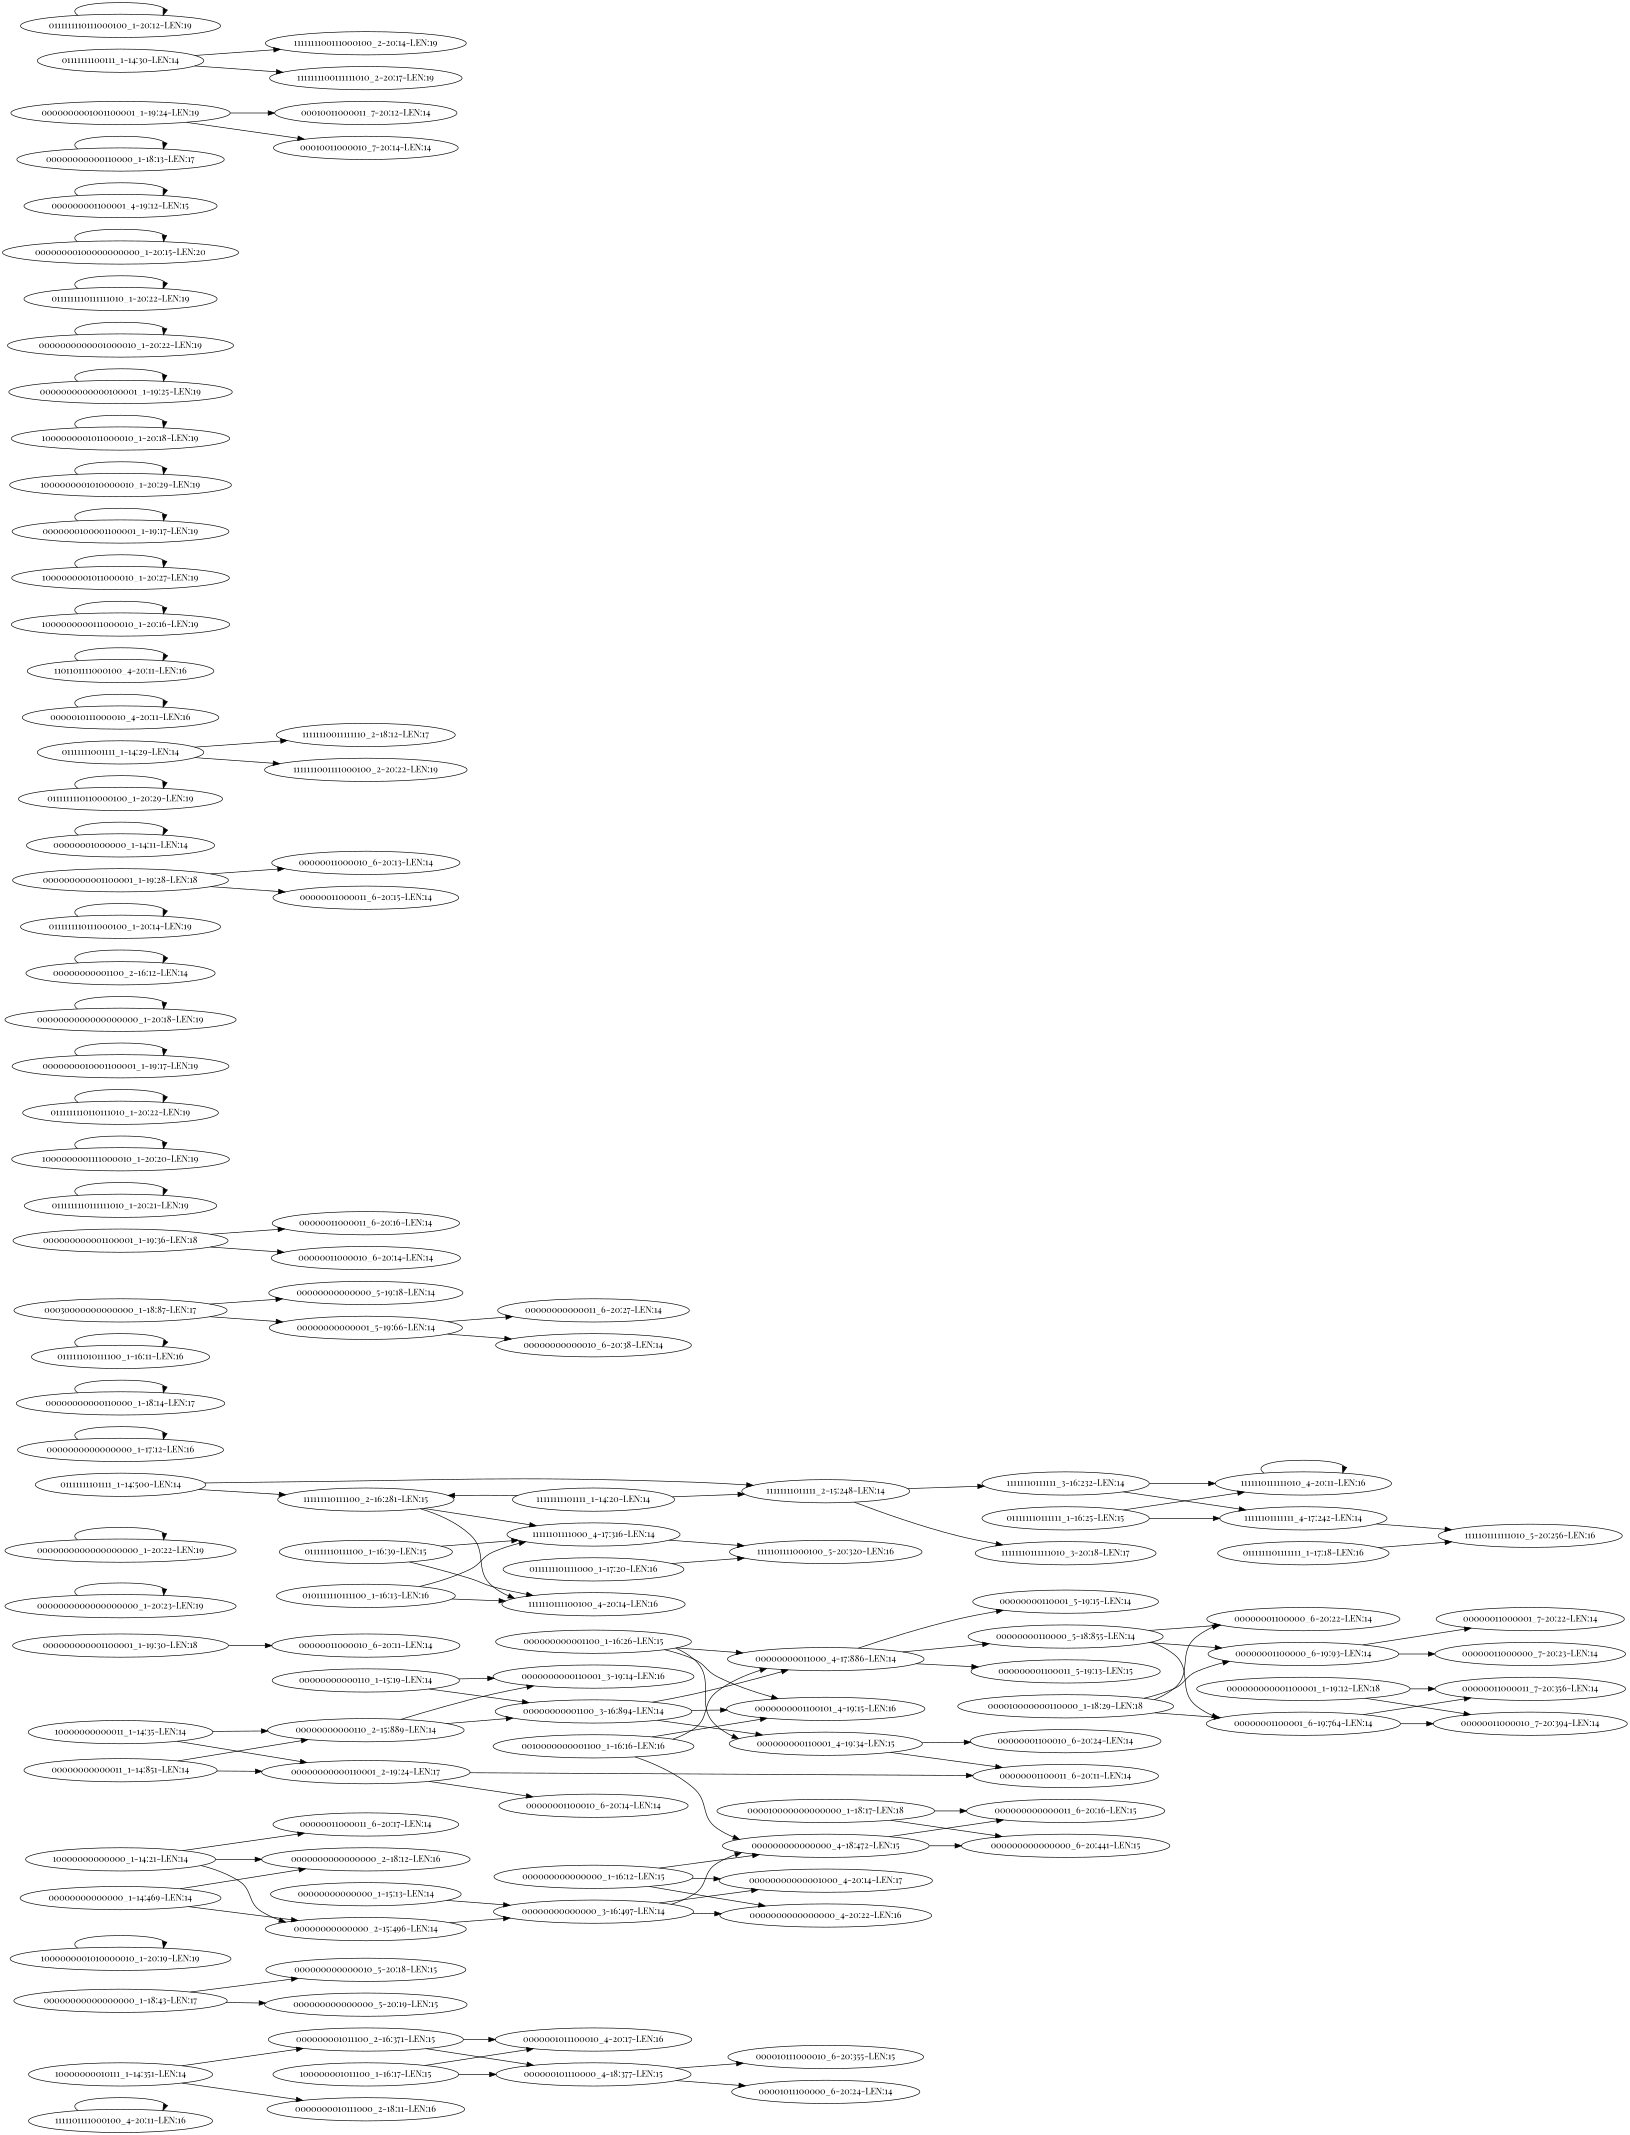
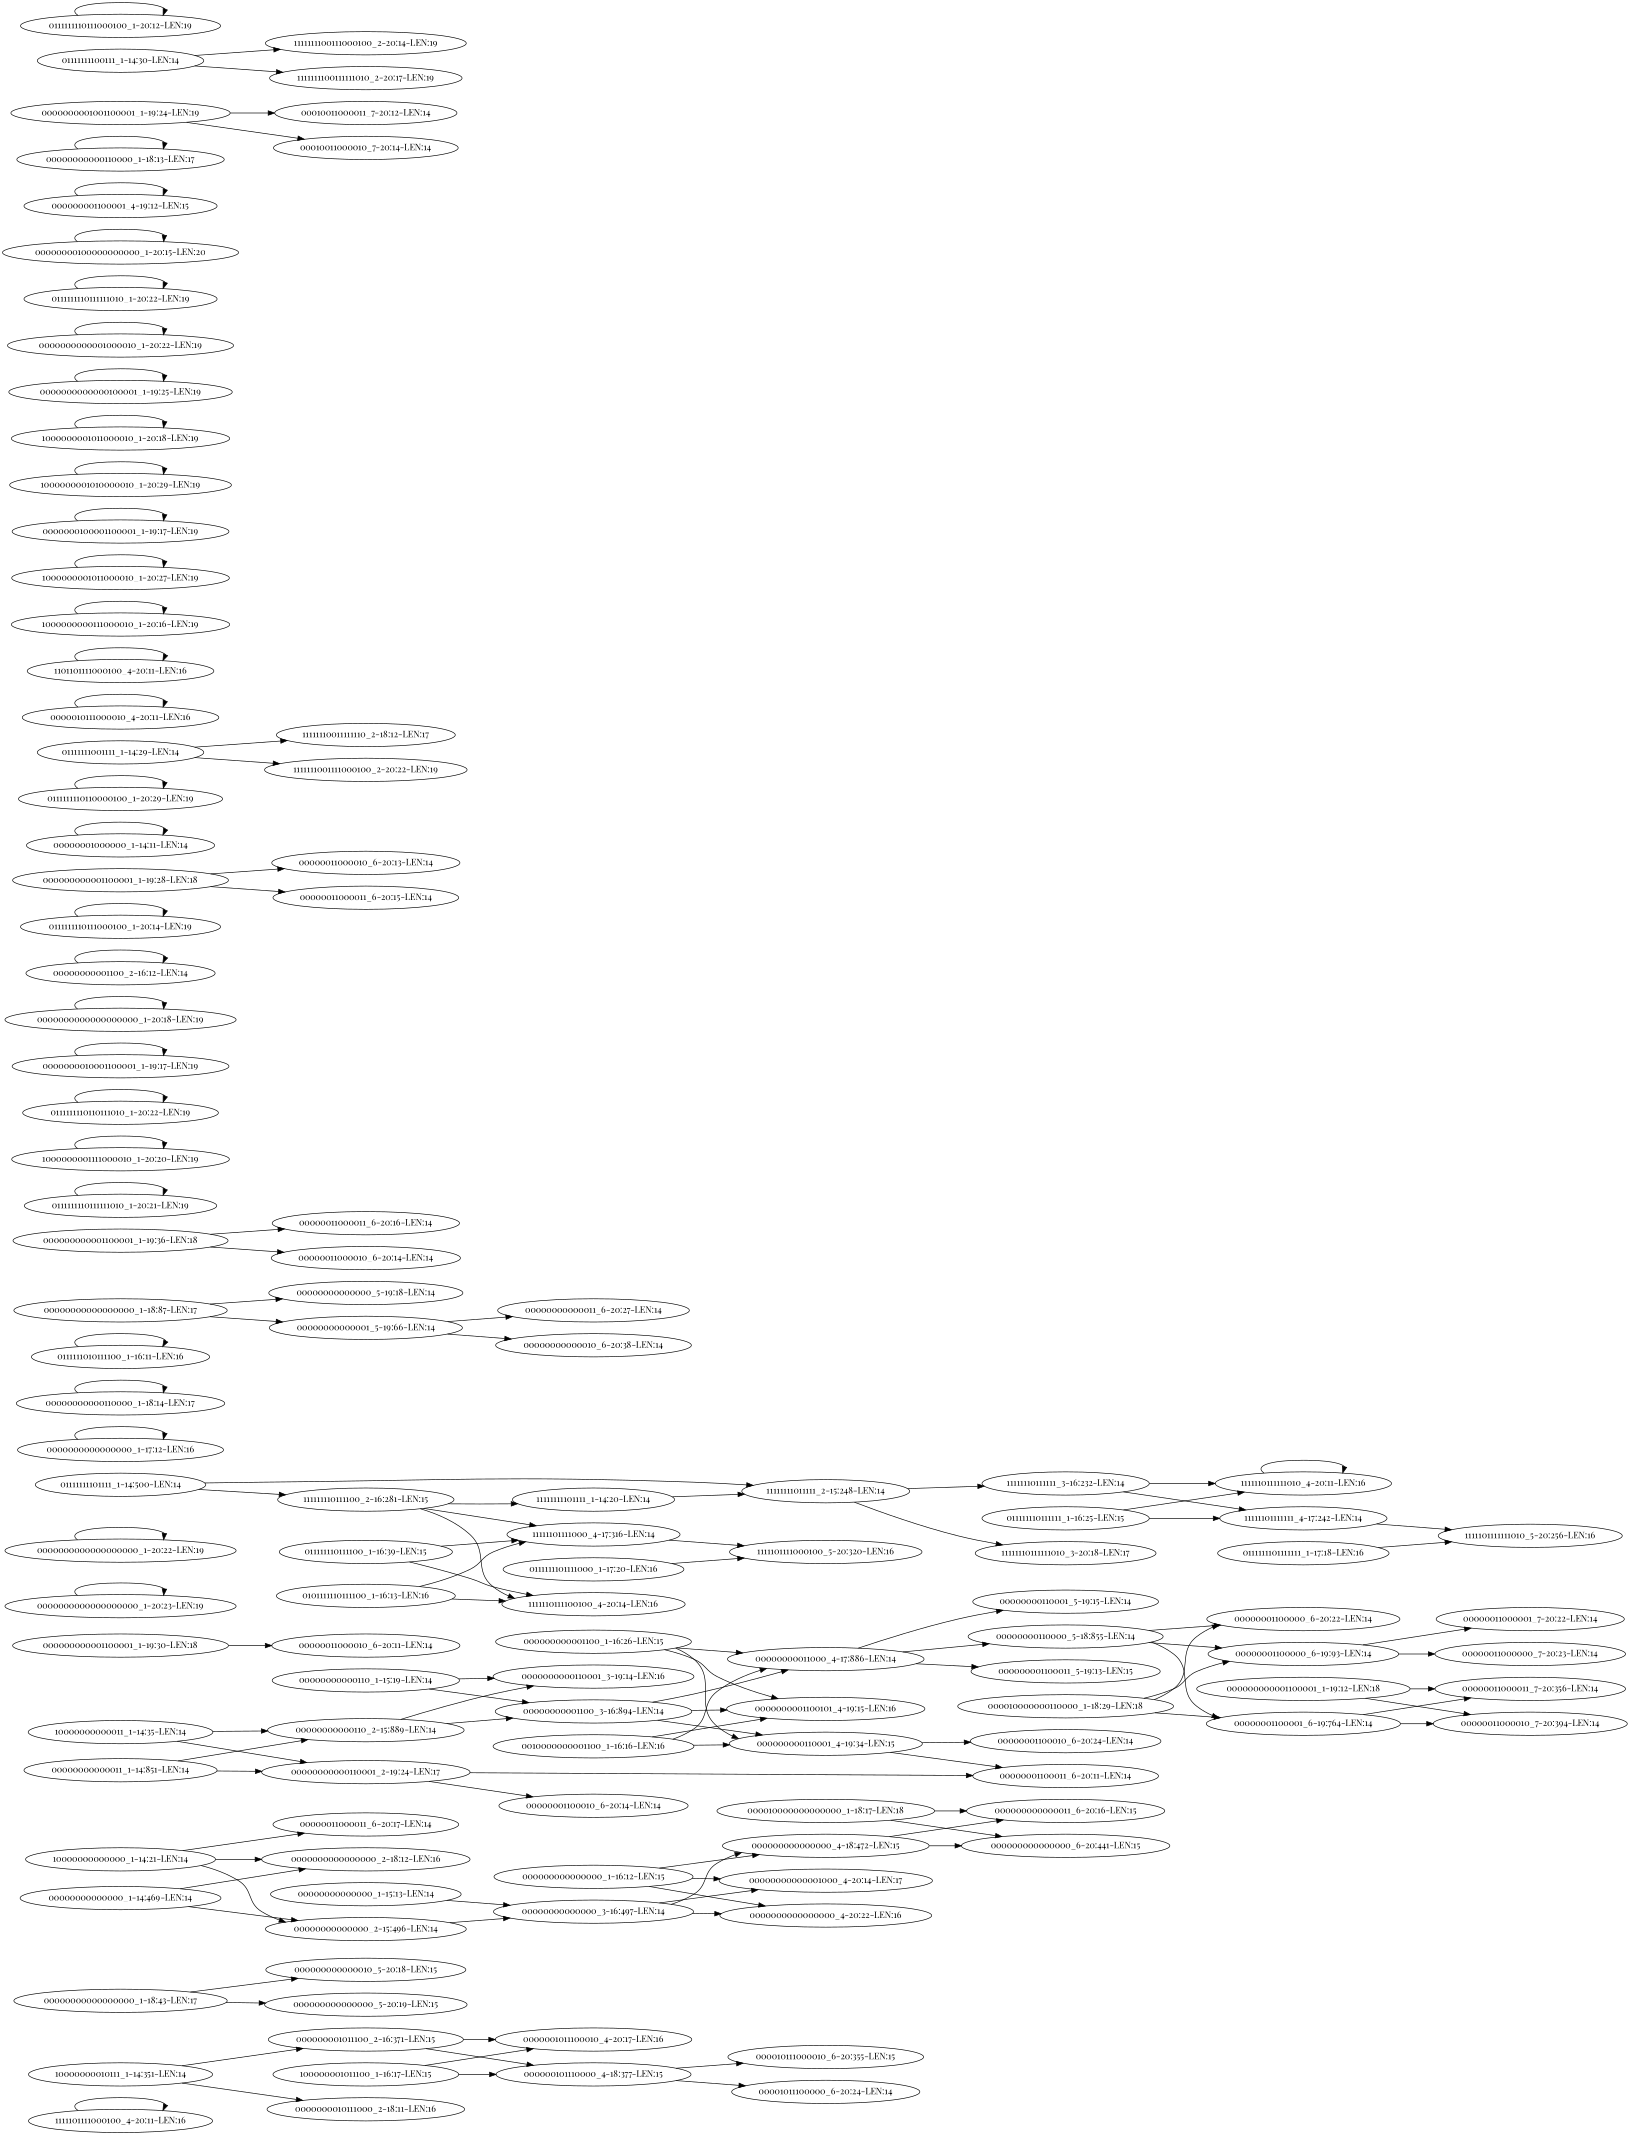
(121, 1310) -> (121, 1310)
(486, 1495) -> (480, 1504)
(693, 1788) -> (708, 1745)
(121, 1959) -> none
